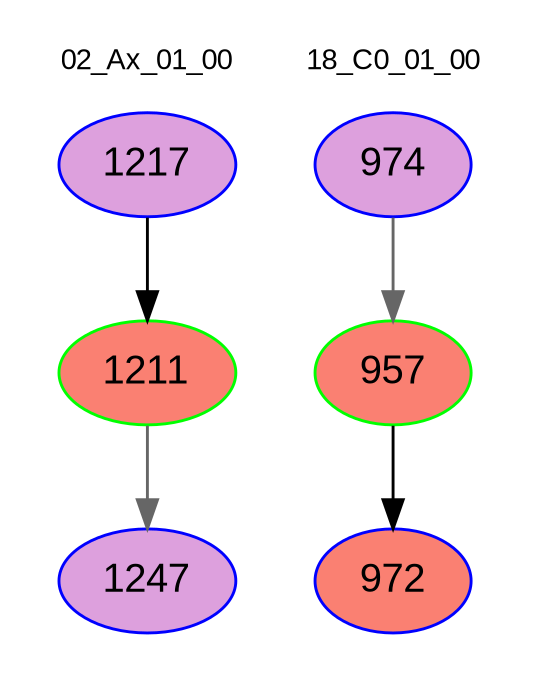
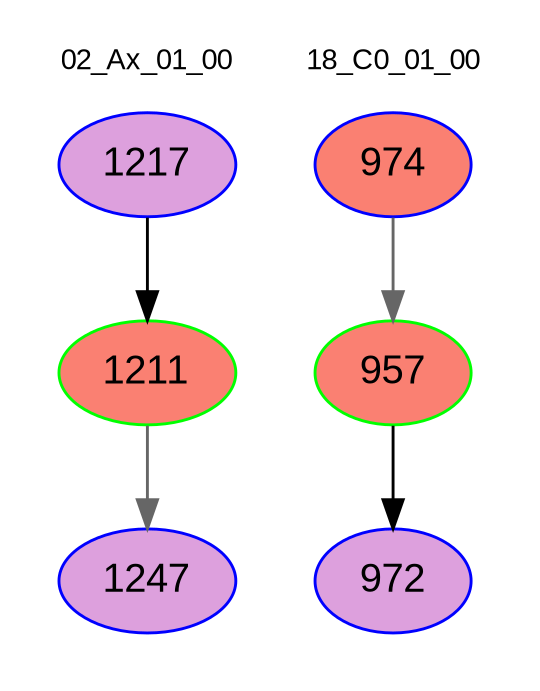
(393, 165) -> (393, 165)
(393, 581) -> (393, 581)
